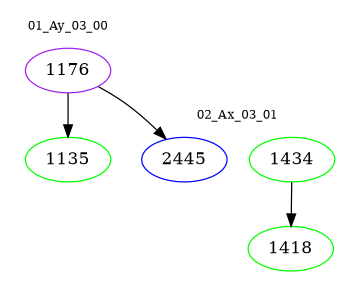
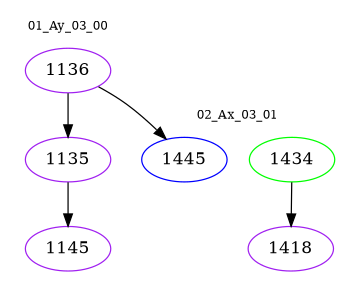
(68, 71) -> (68, 71)
(68, 160) -> (68, 160)
(184, 160) -> (184, 160)
none -> (68, 249)
(291, 249) -> (291, 249)
